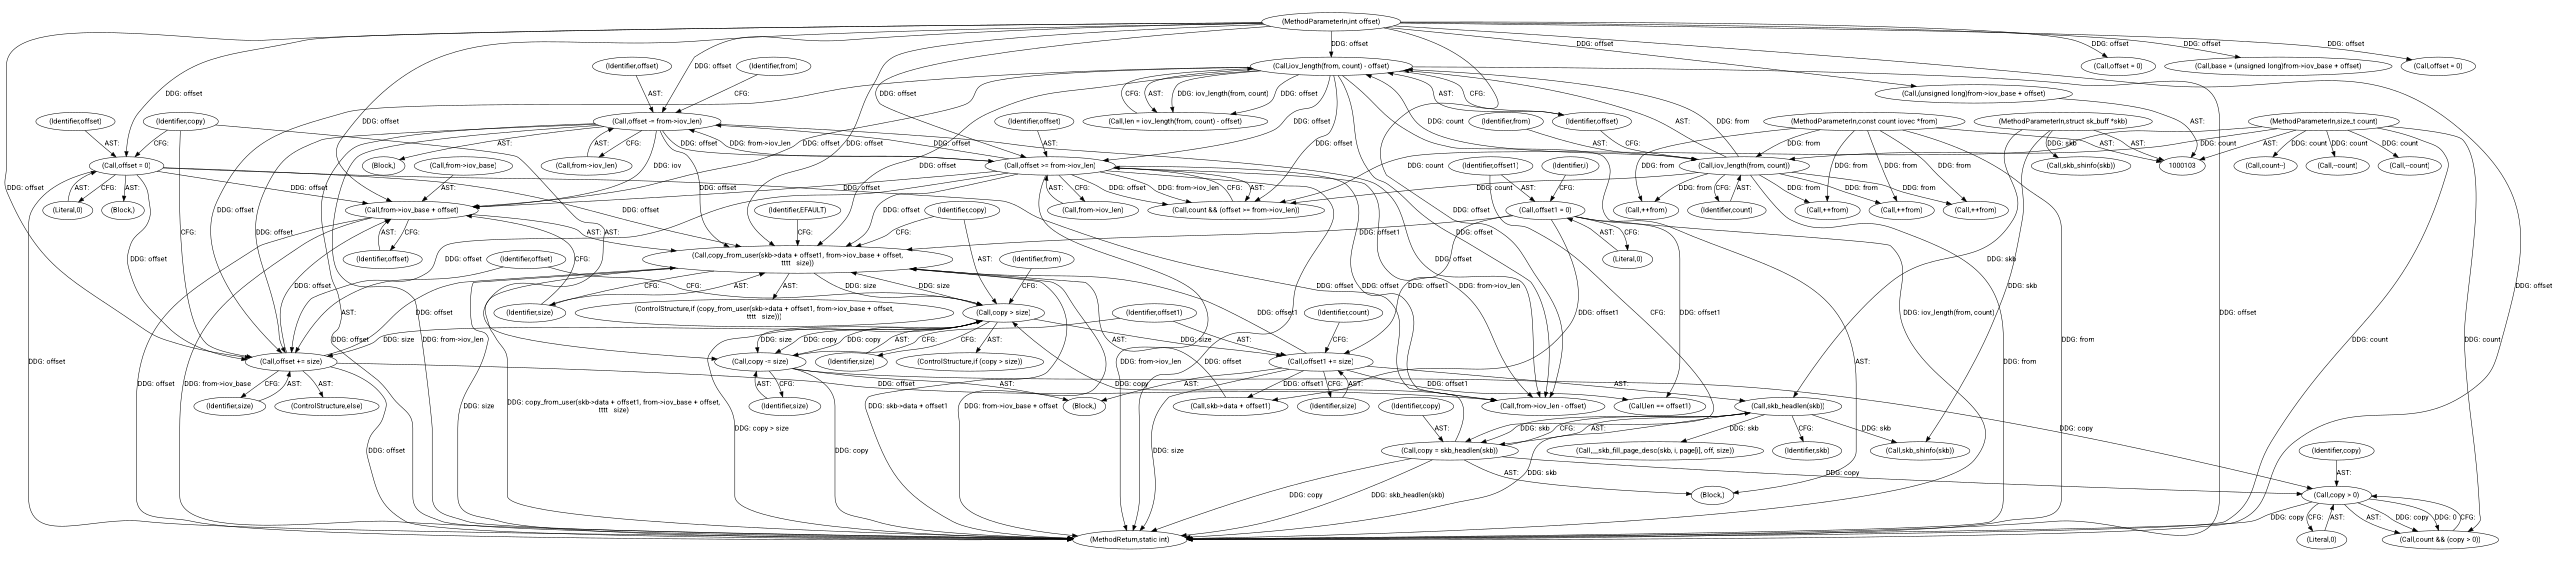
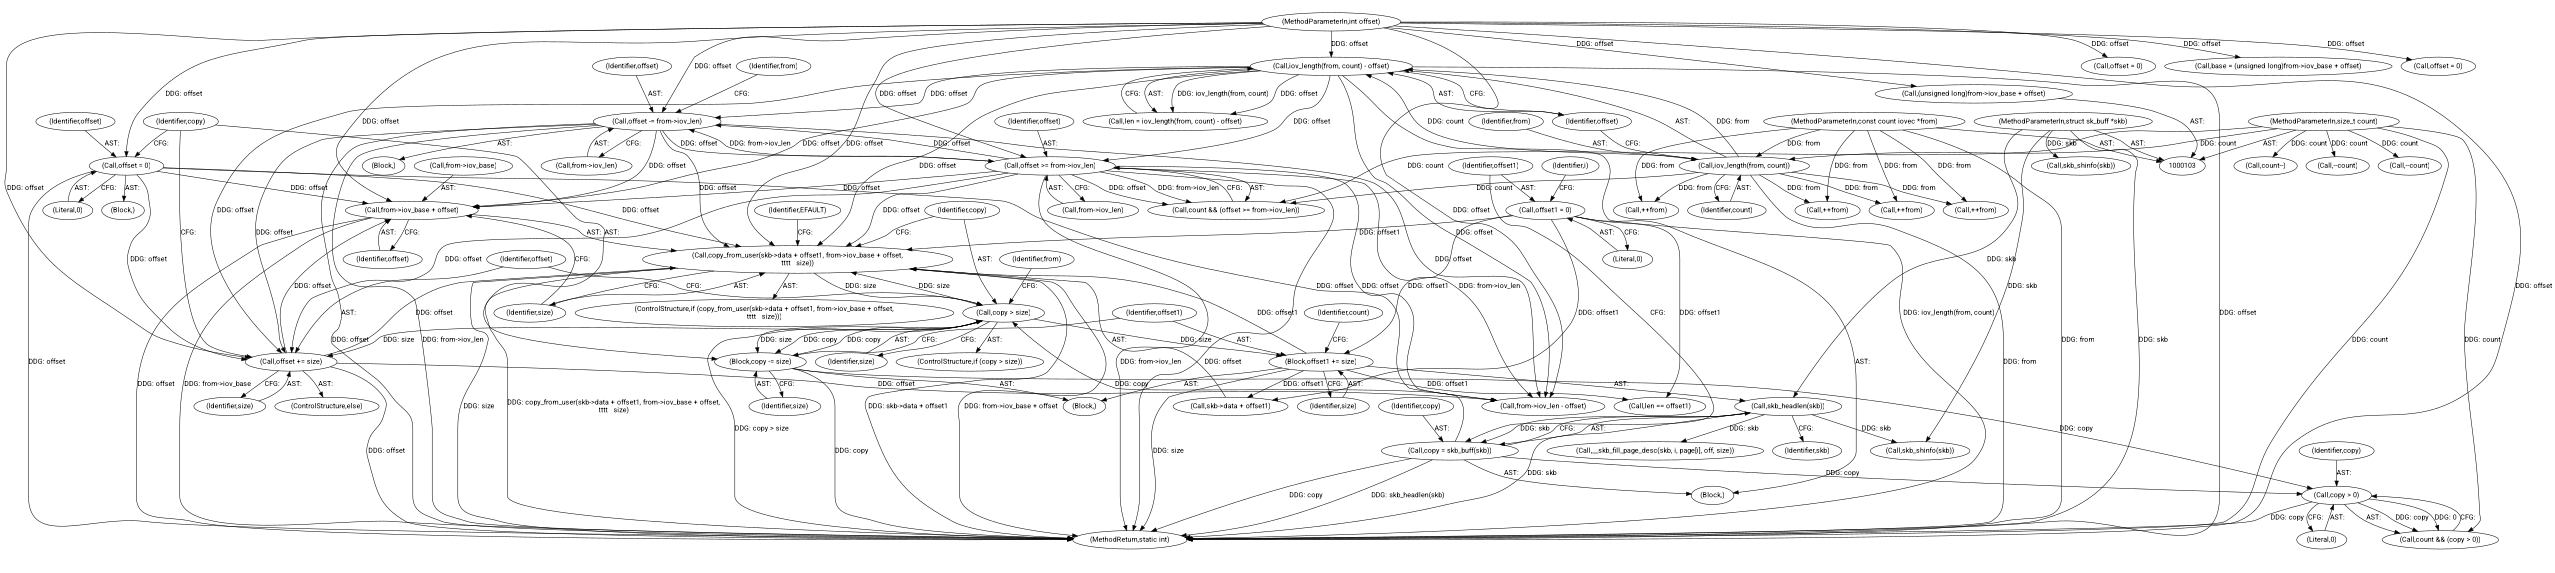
(1313, 142) -> (927, 88)
(668, 166) -> (668, 166)
(760, 362) -> (760, 362)
(1321, 362) -> (1321, 362)
(1450, 451) -> (1450, 451)
none -> (2087, 499)
